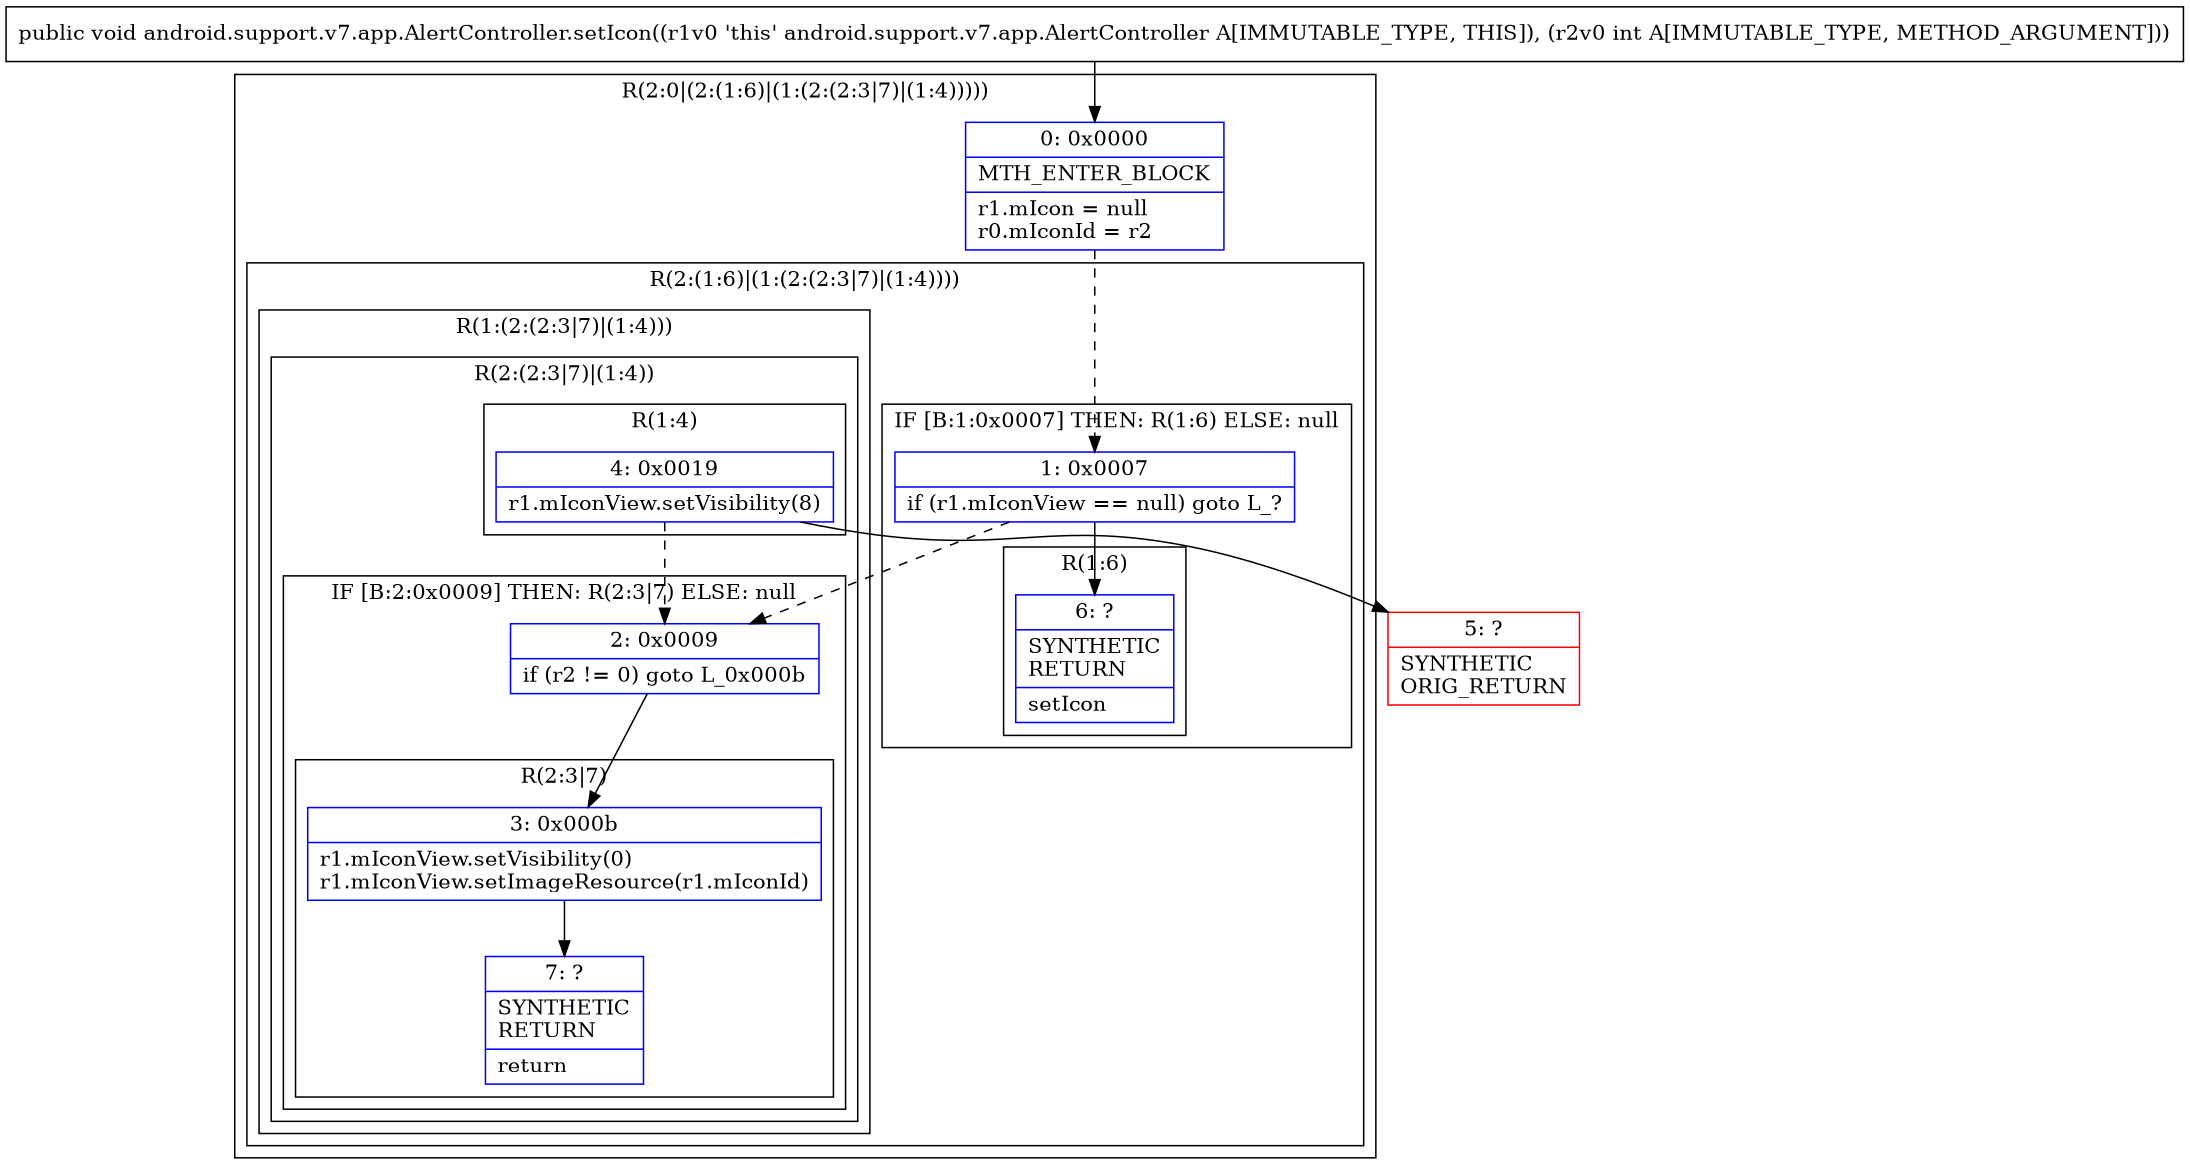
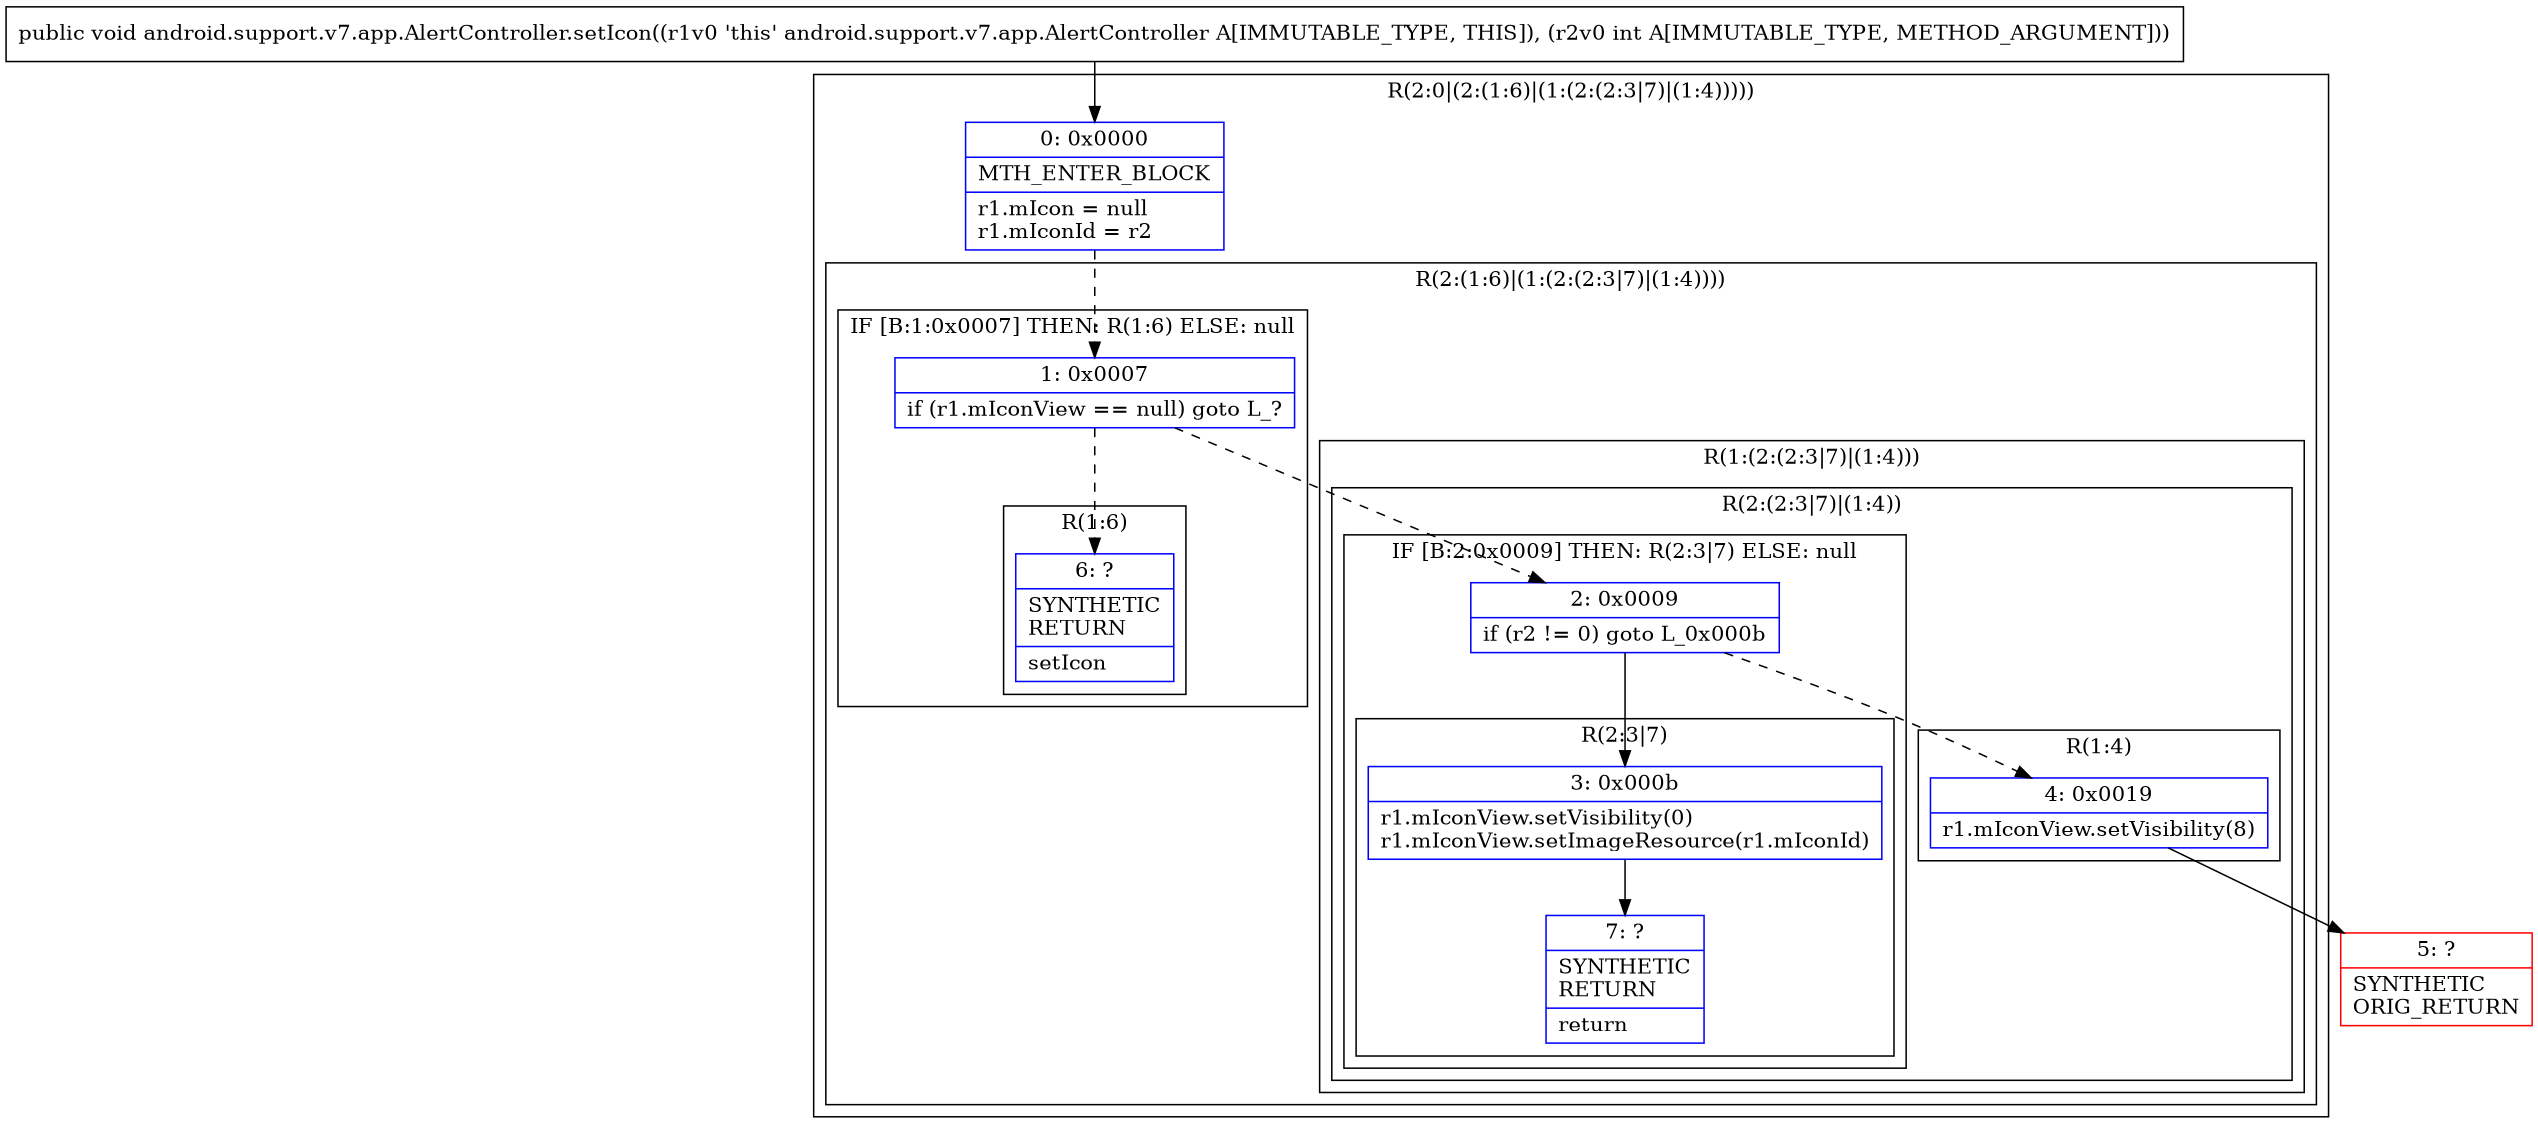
(1065, 232) -> (1065, 232)
(1095, 557) -> (1095, 483)
(665, 565) -> (1873, 708)
